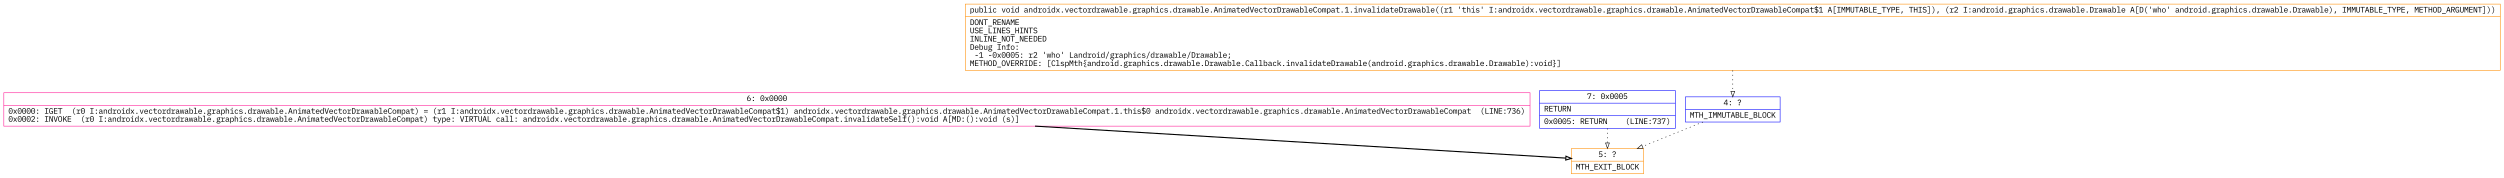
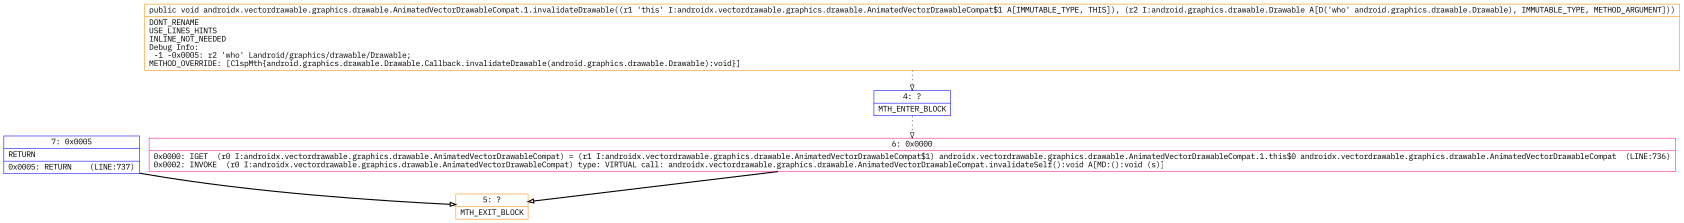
(1733, 115) -> (912, 109)
(1673, 134) -> (912, 124)
(1607, 136) -> (294, 193)
